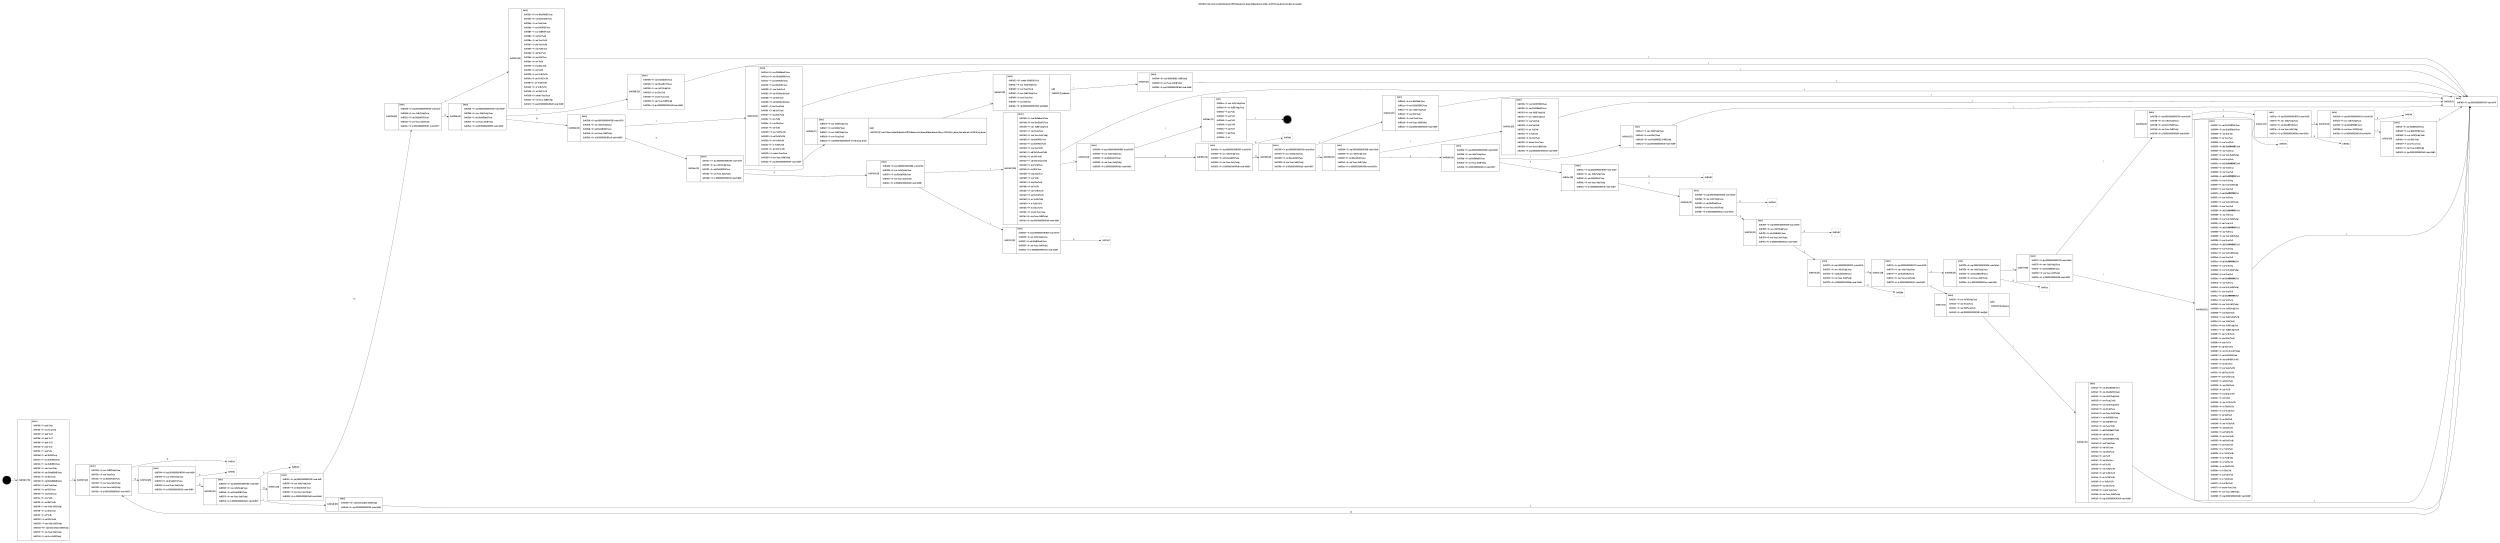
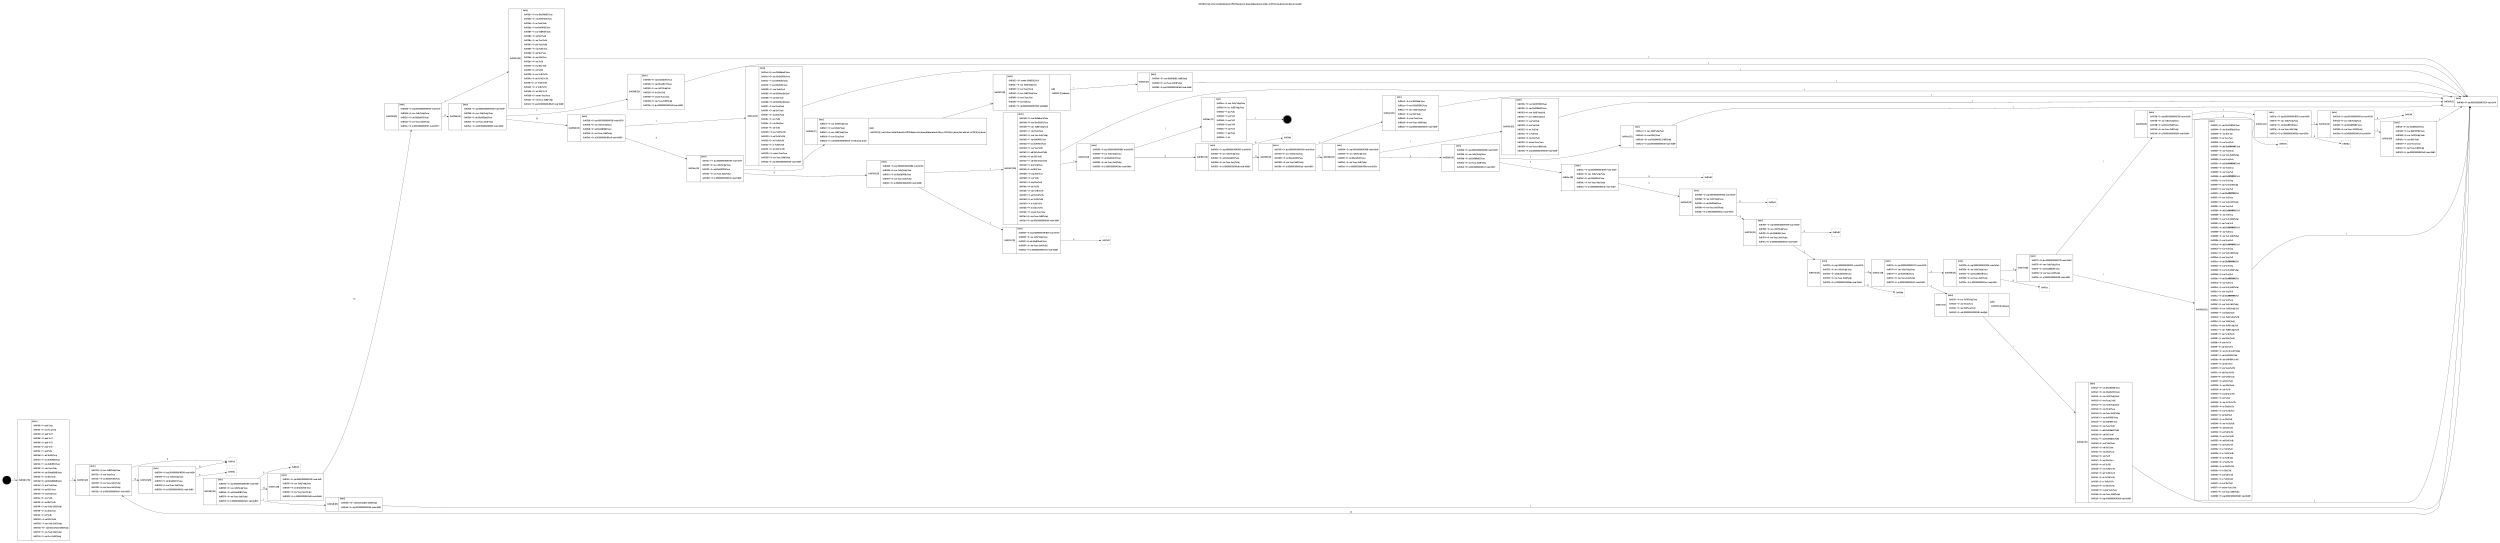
(199, 486) -> (211, 465)
